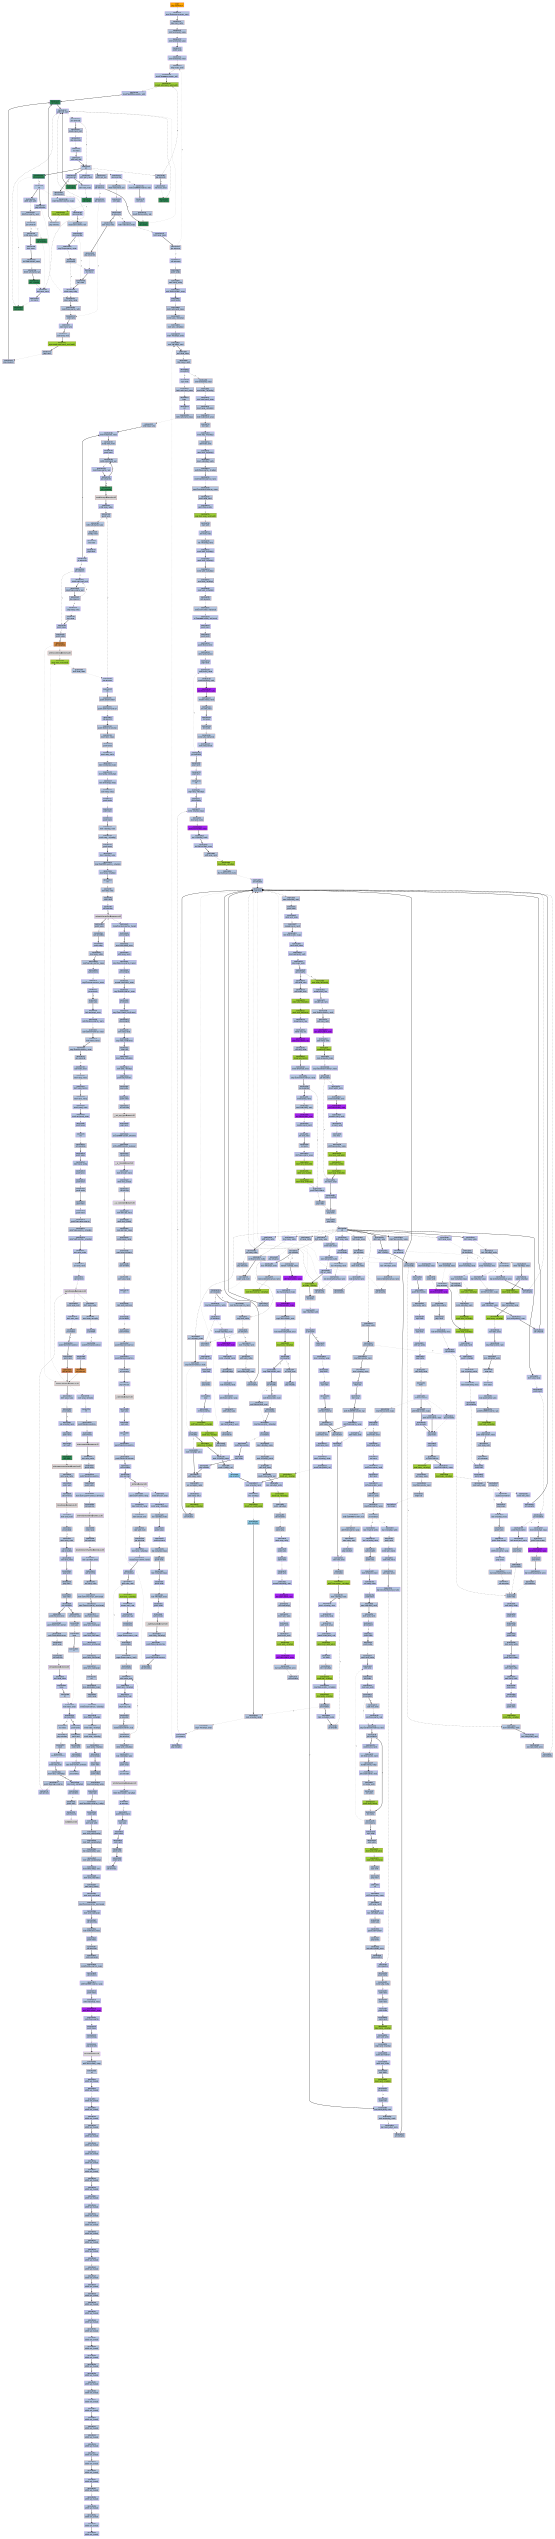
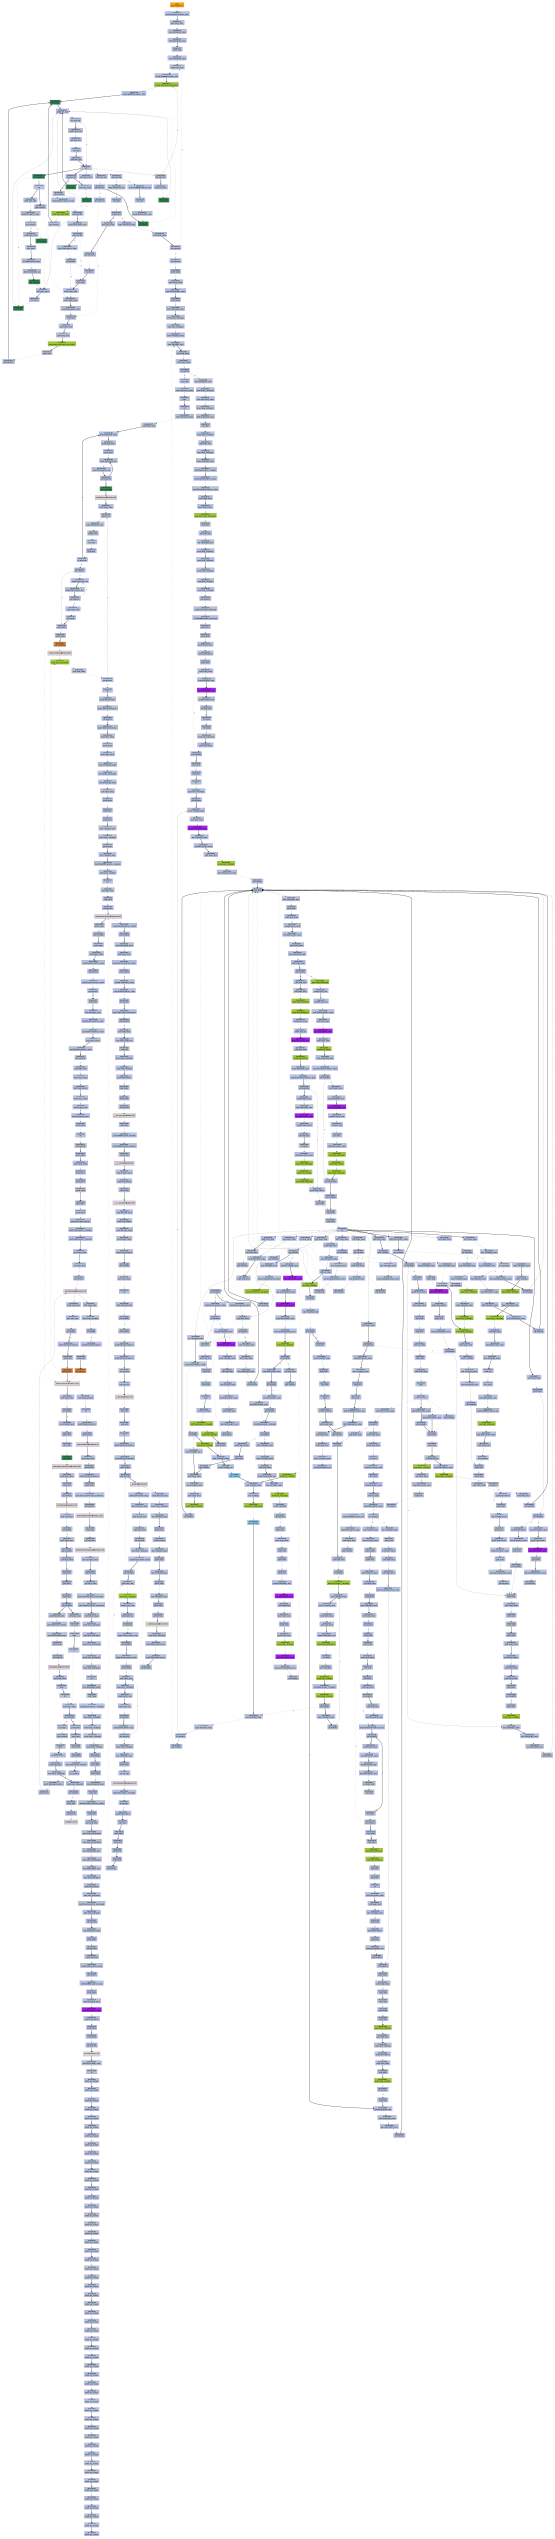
(370, 1803) -> none
